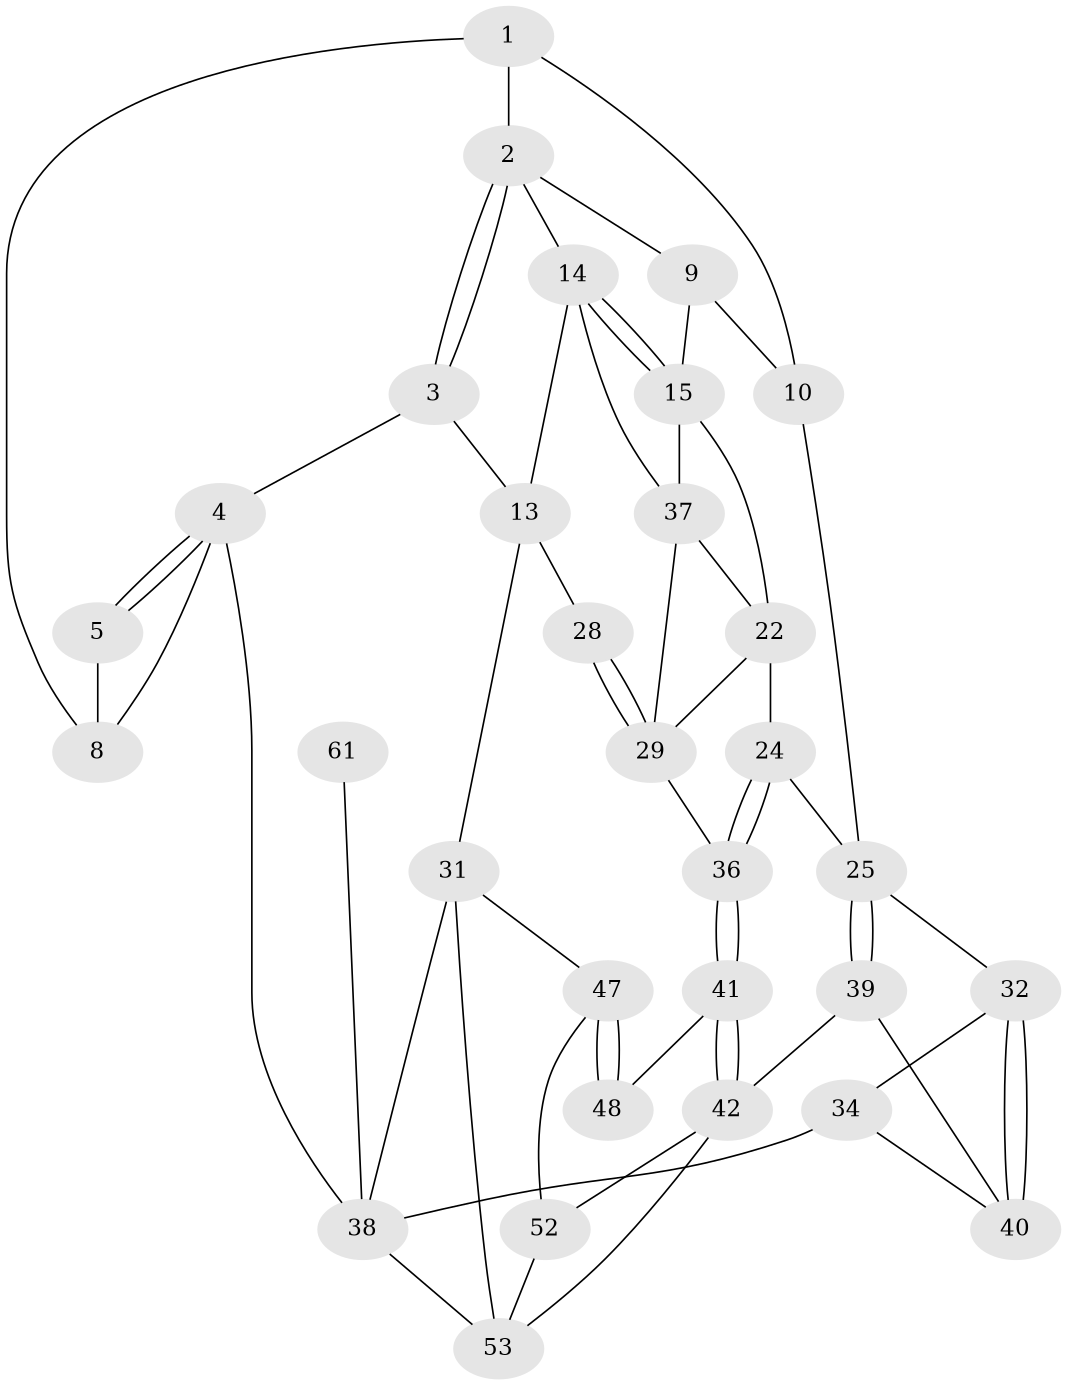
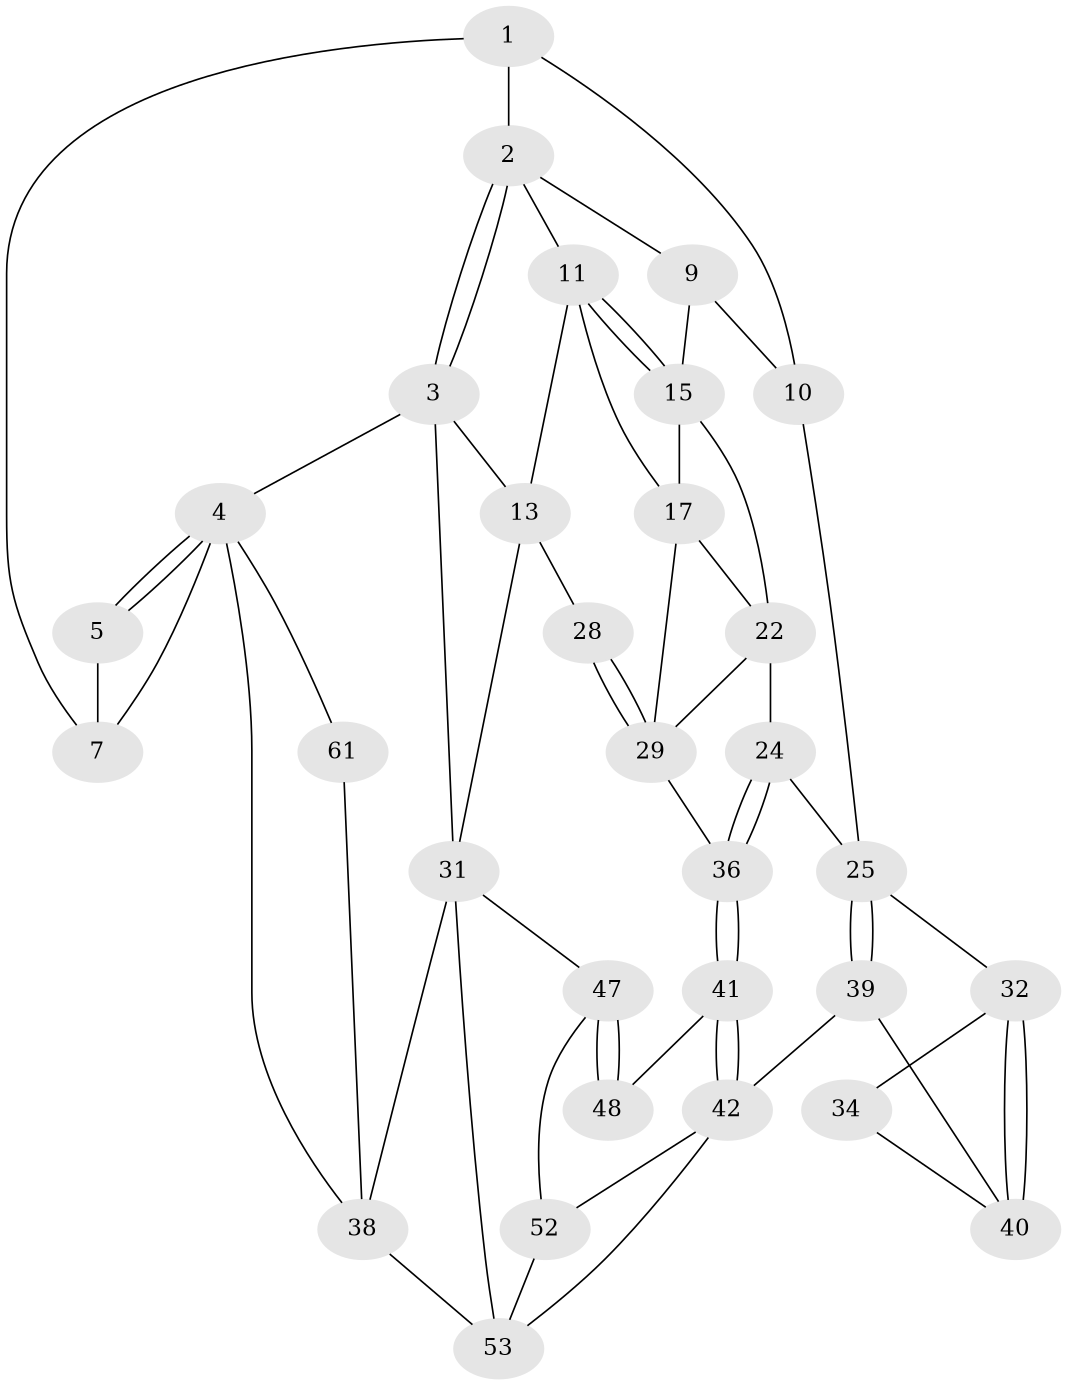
(573, 275) -> (573, 275)
(679, 514) -> (679, 514)
none -> (289, 630)
none -> (444, 633)
(98, 752) -> (98, 752)
(599, 1180) -> none
